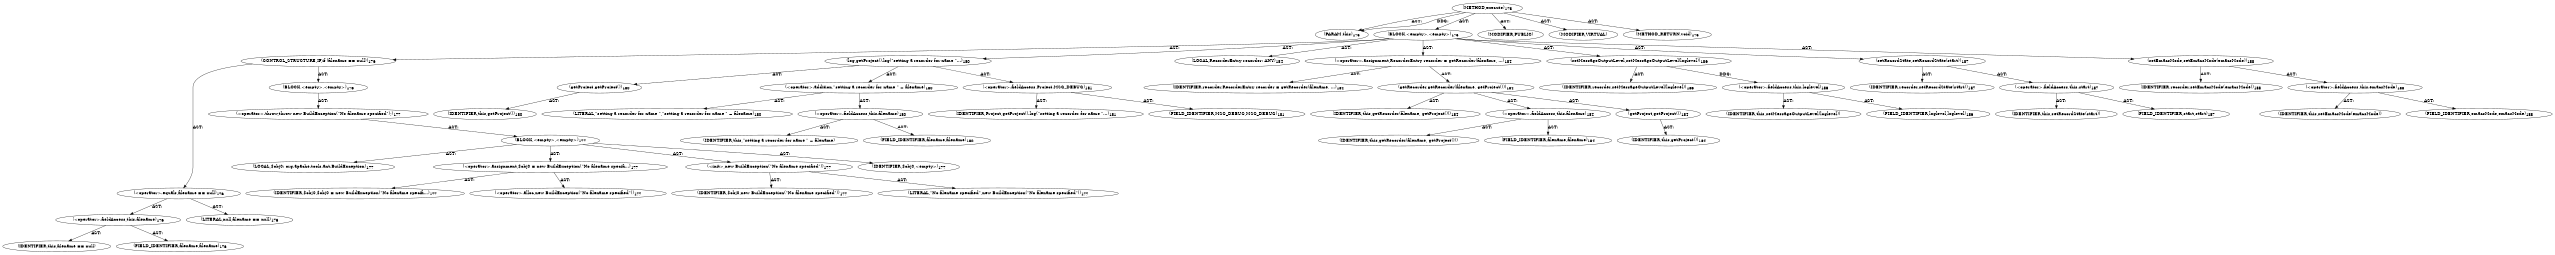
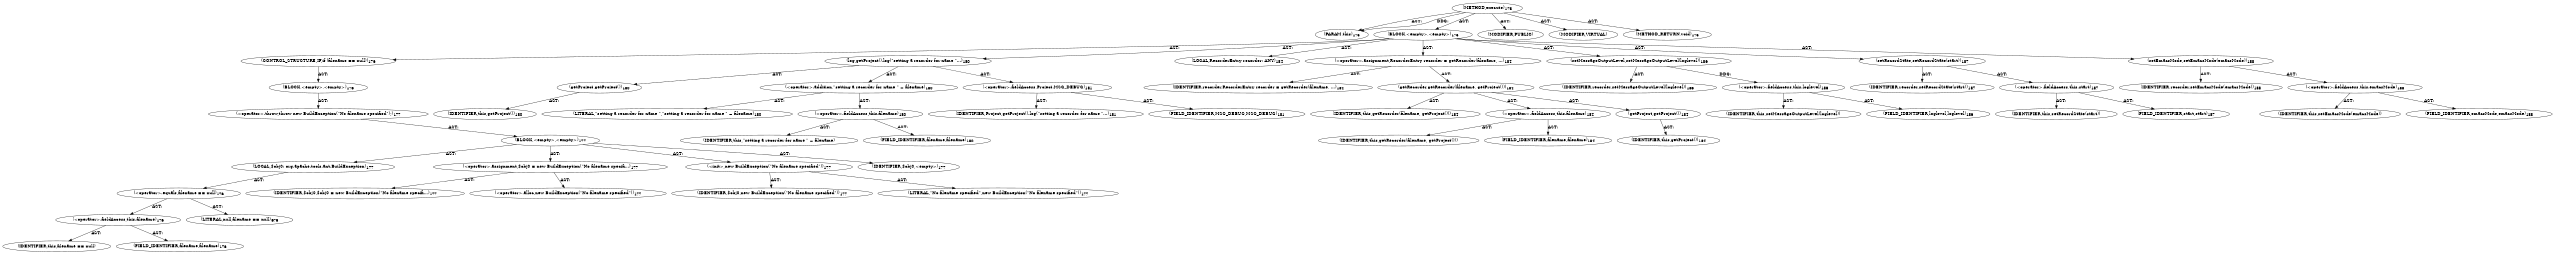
(193, 104) -> (247, 180)
(275, 219) -> (275, 219)
